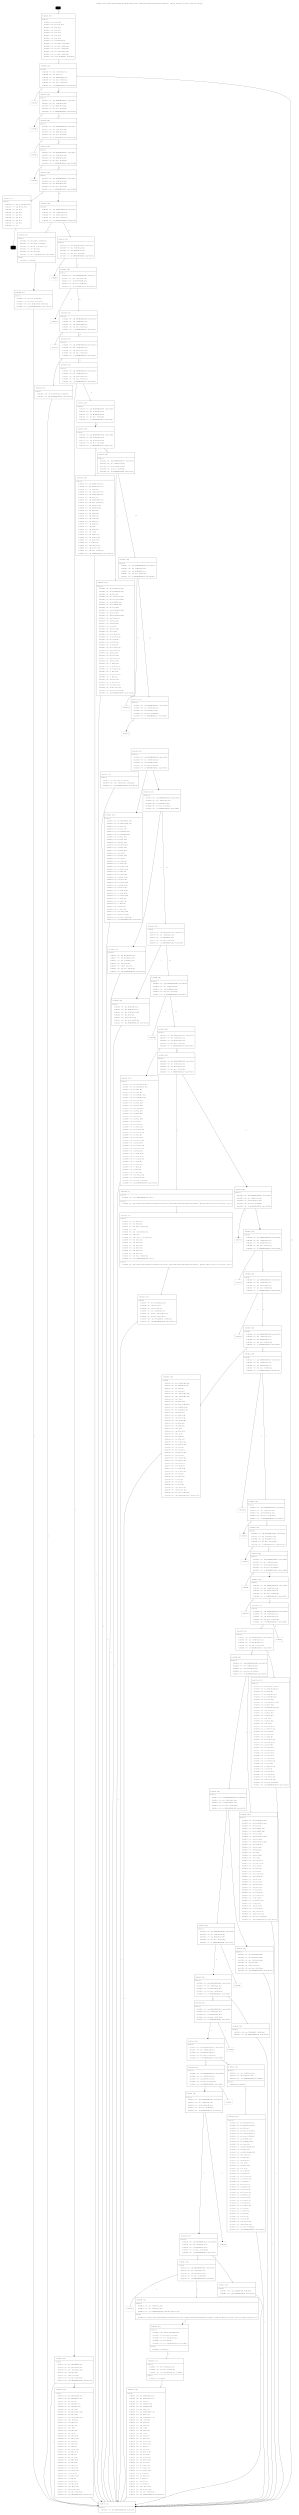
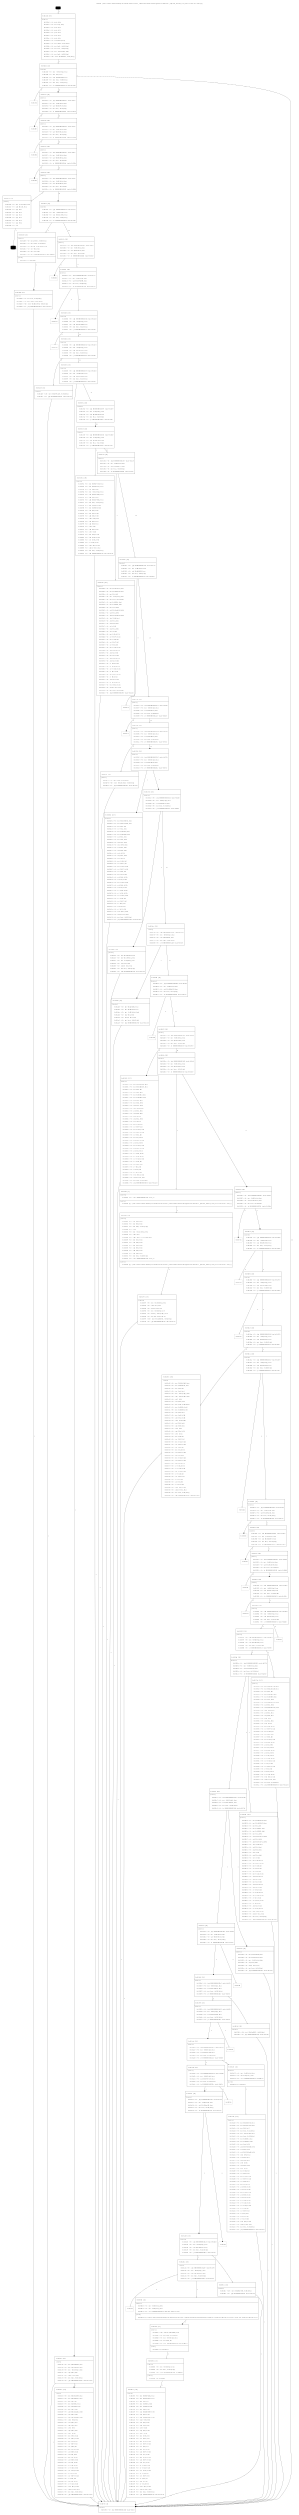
none -> (150, 734)
